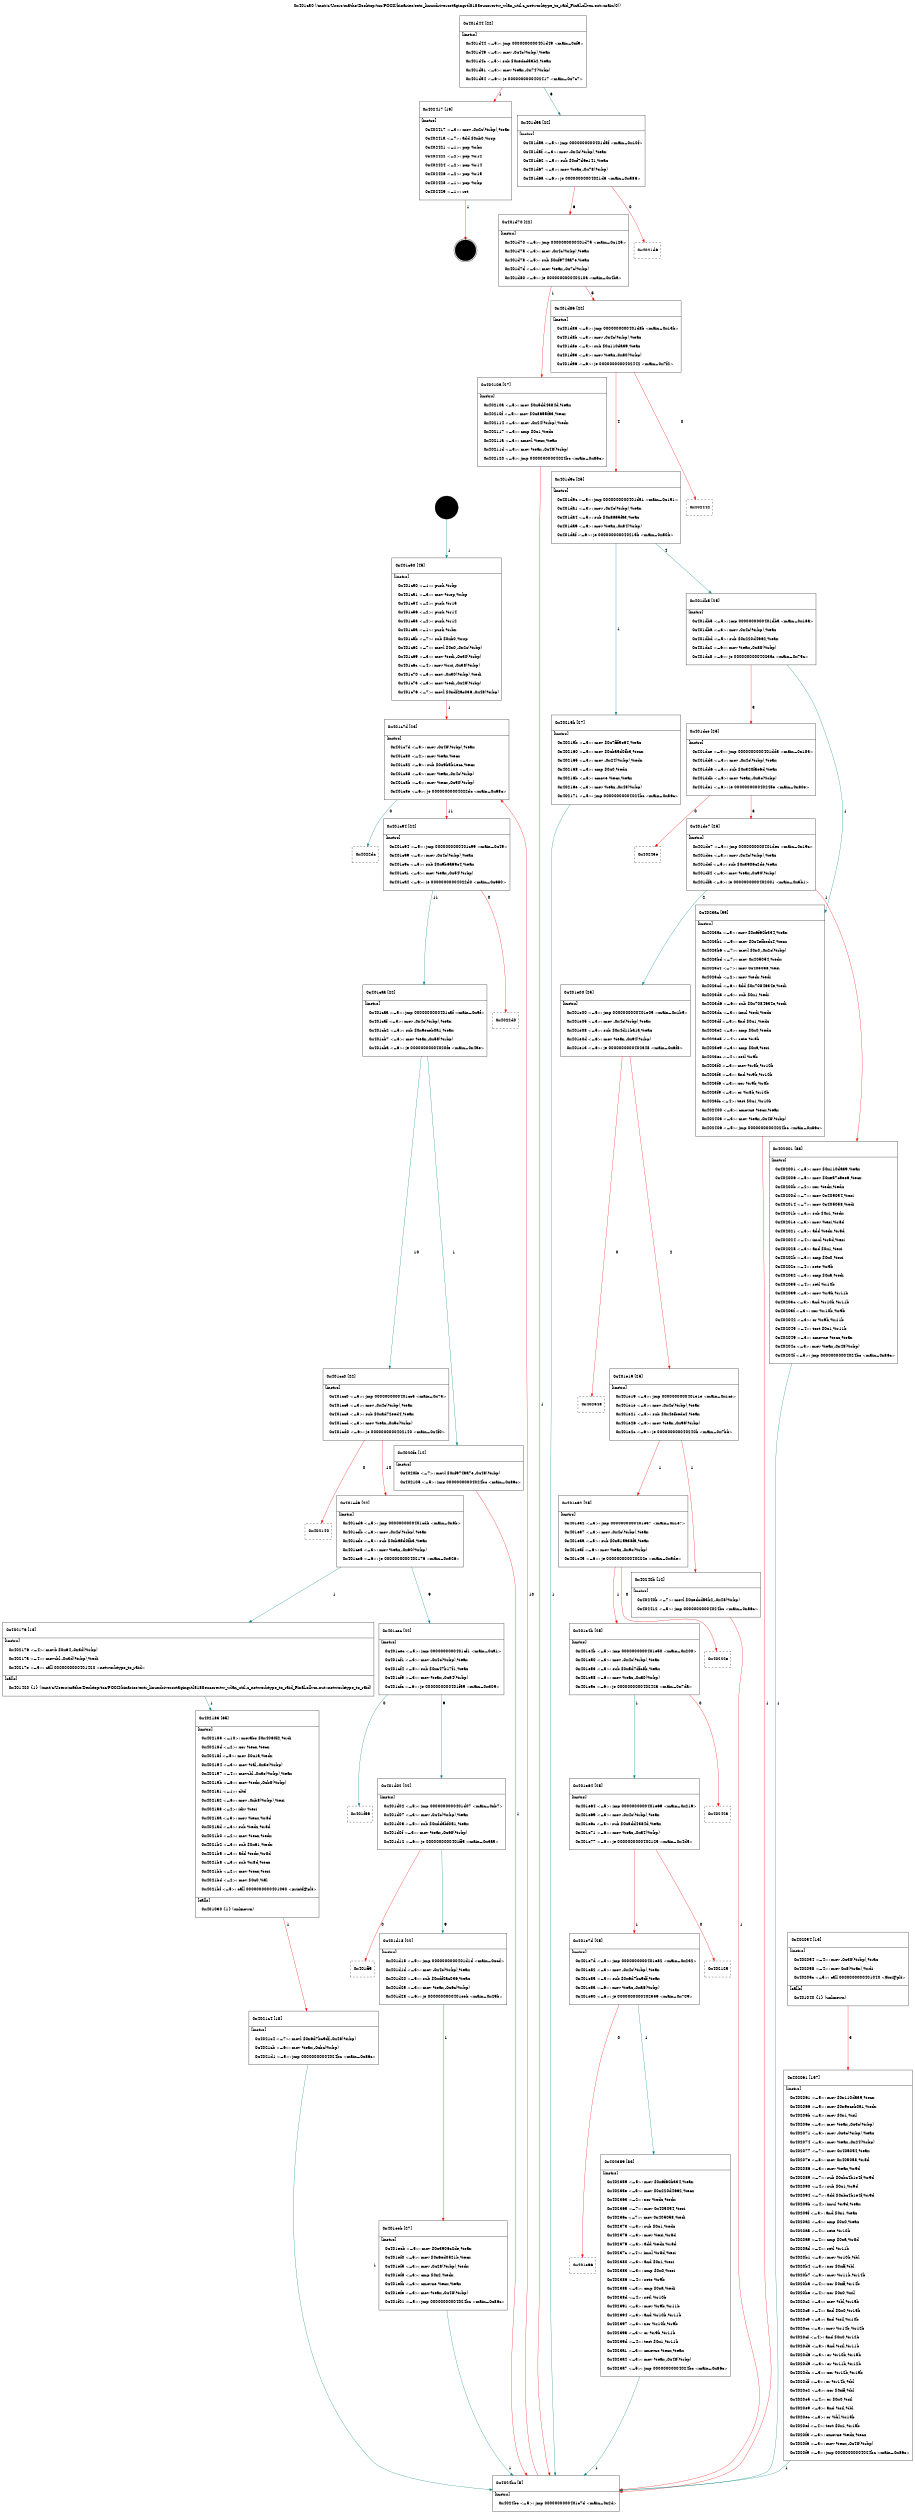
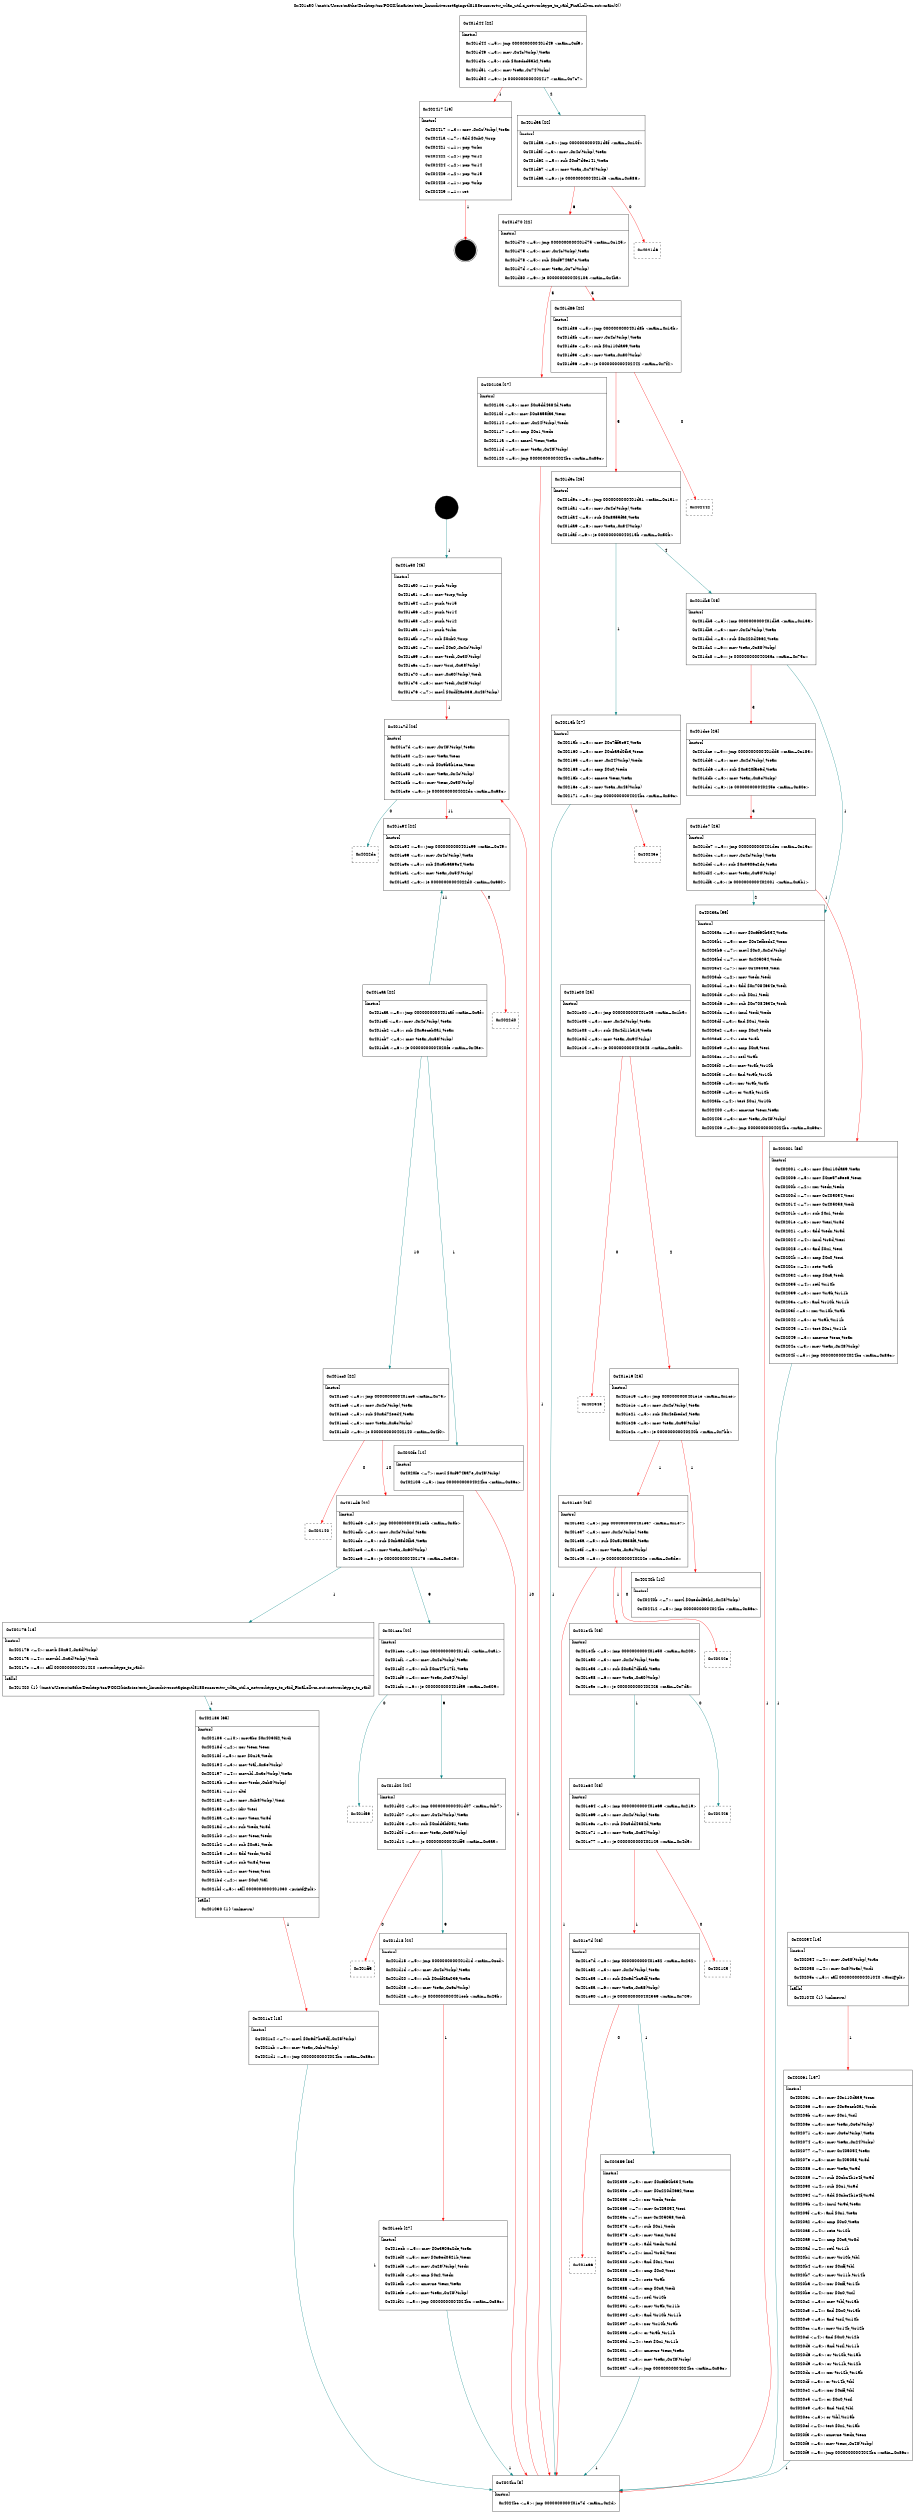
(551, 95) -> (551, 95)
(552, 293) -> (552, 293)
(618, 422) -> (618, 422)
(683, 820) -> (637, 824)
(672, 934) -> (753, 896)
(426, 936) -> (436, 939)
(715, 1746) -> (715, 1746)
(850, 2038) -> (850, 2038)
(739, 2100) -> (561, 2016)
